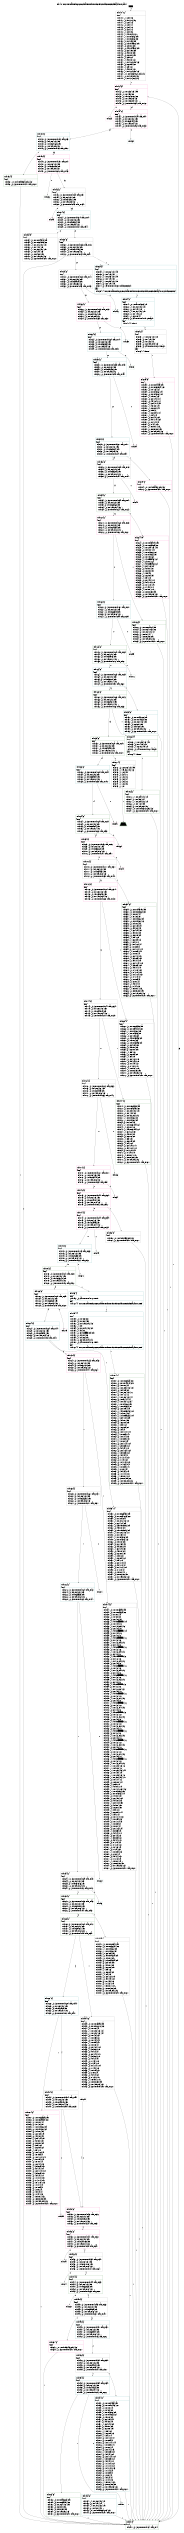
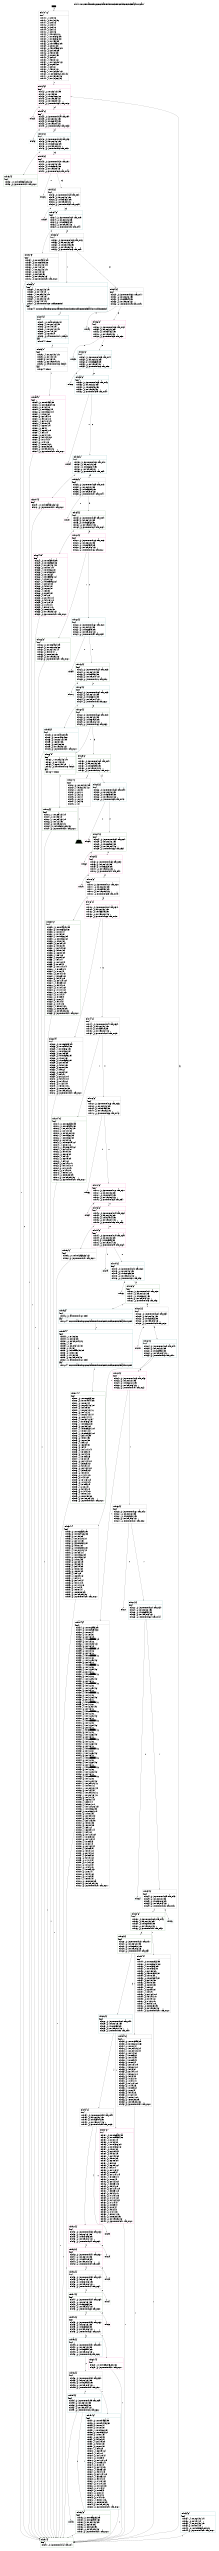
(23, 1421) -> (24, 1414)
(83, 2154) -> (104, 2248)
